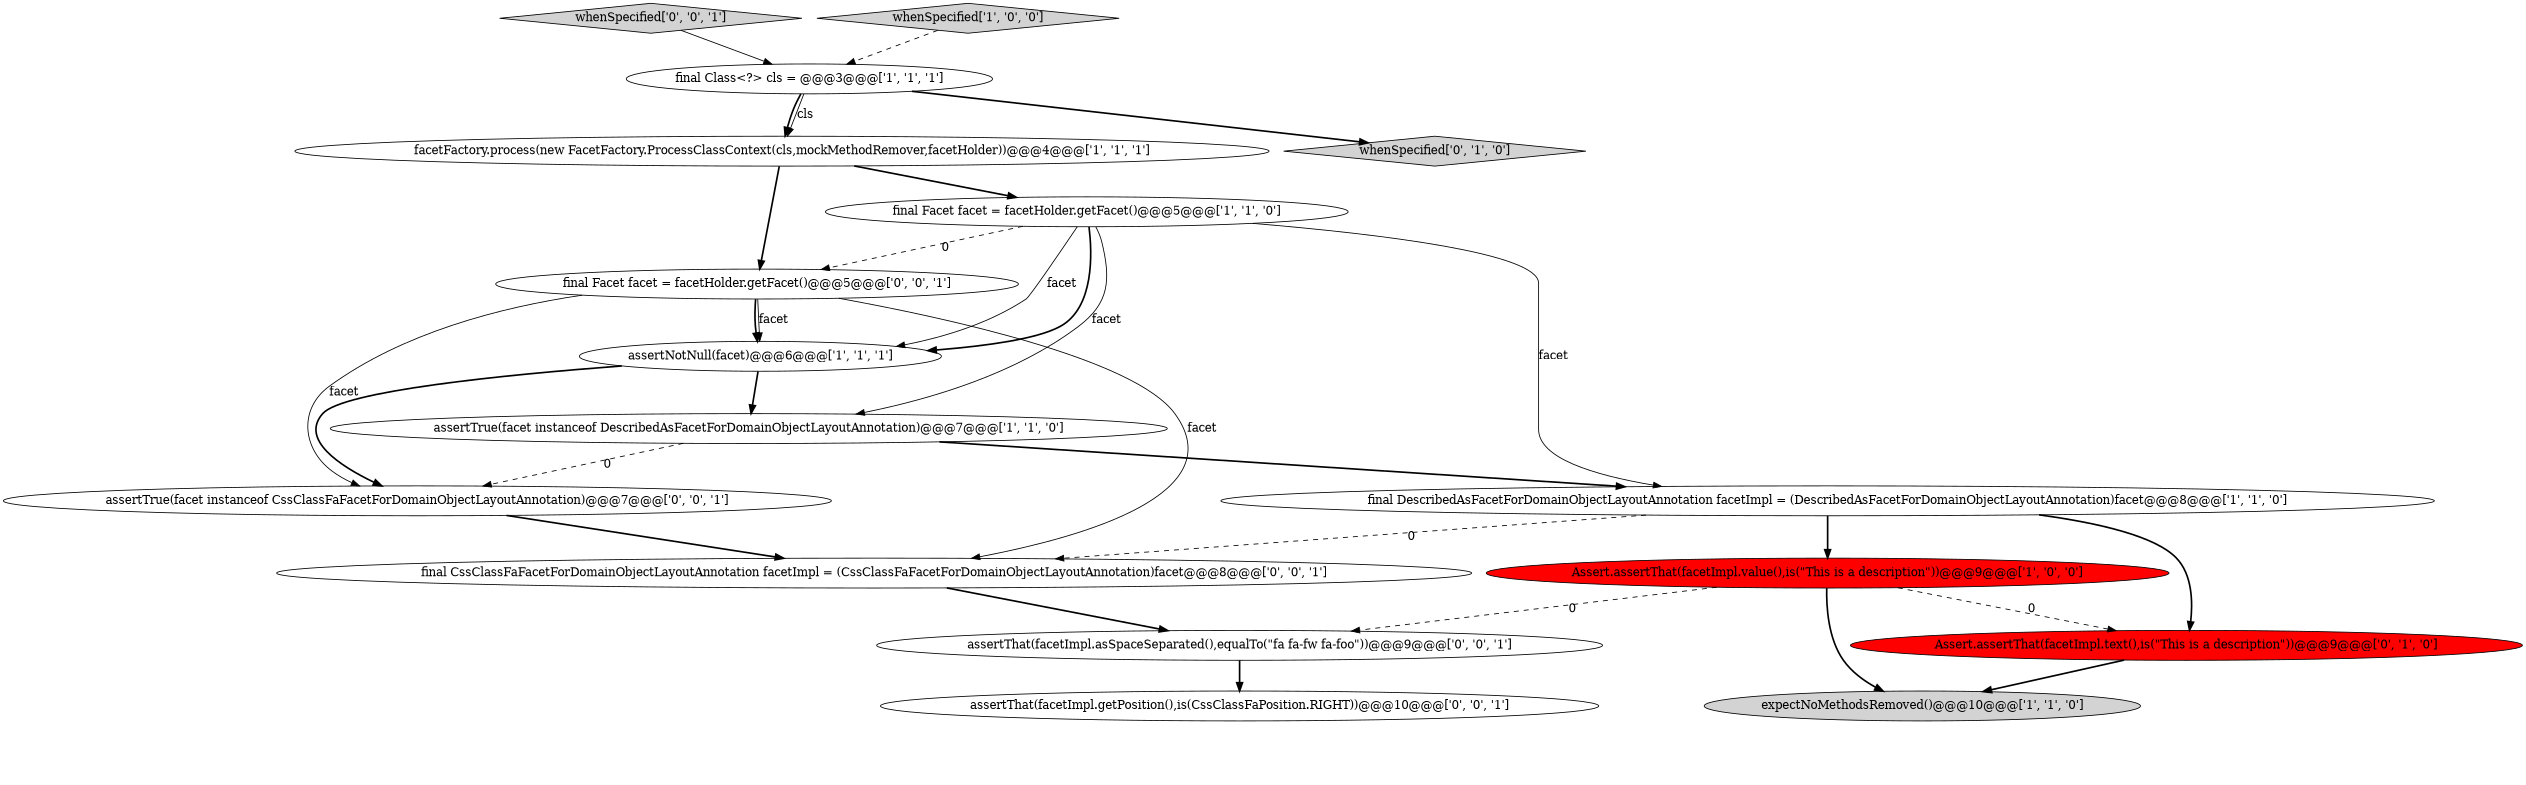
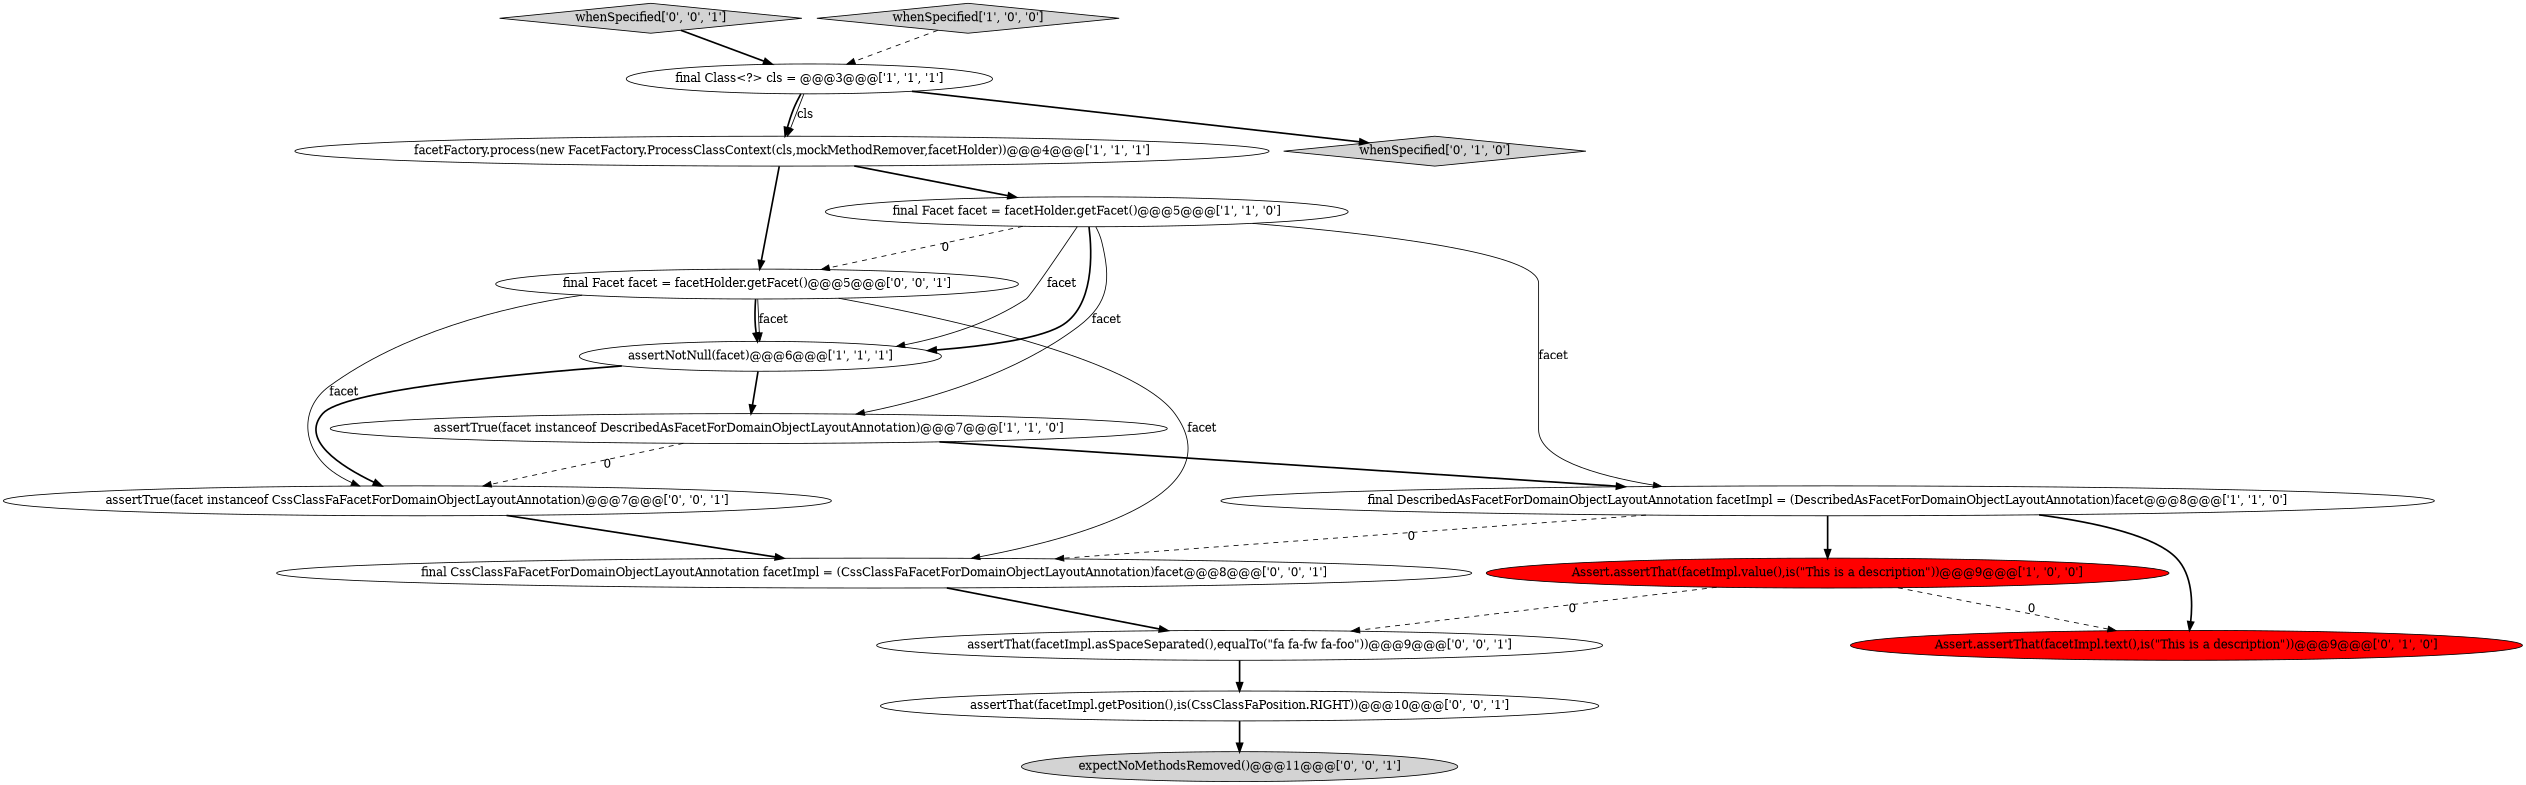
(722, 46) -> (722, 46)
(1922, 706) -> none
none -> (1240, 767)
